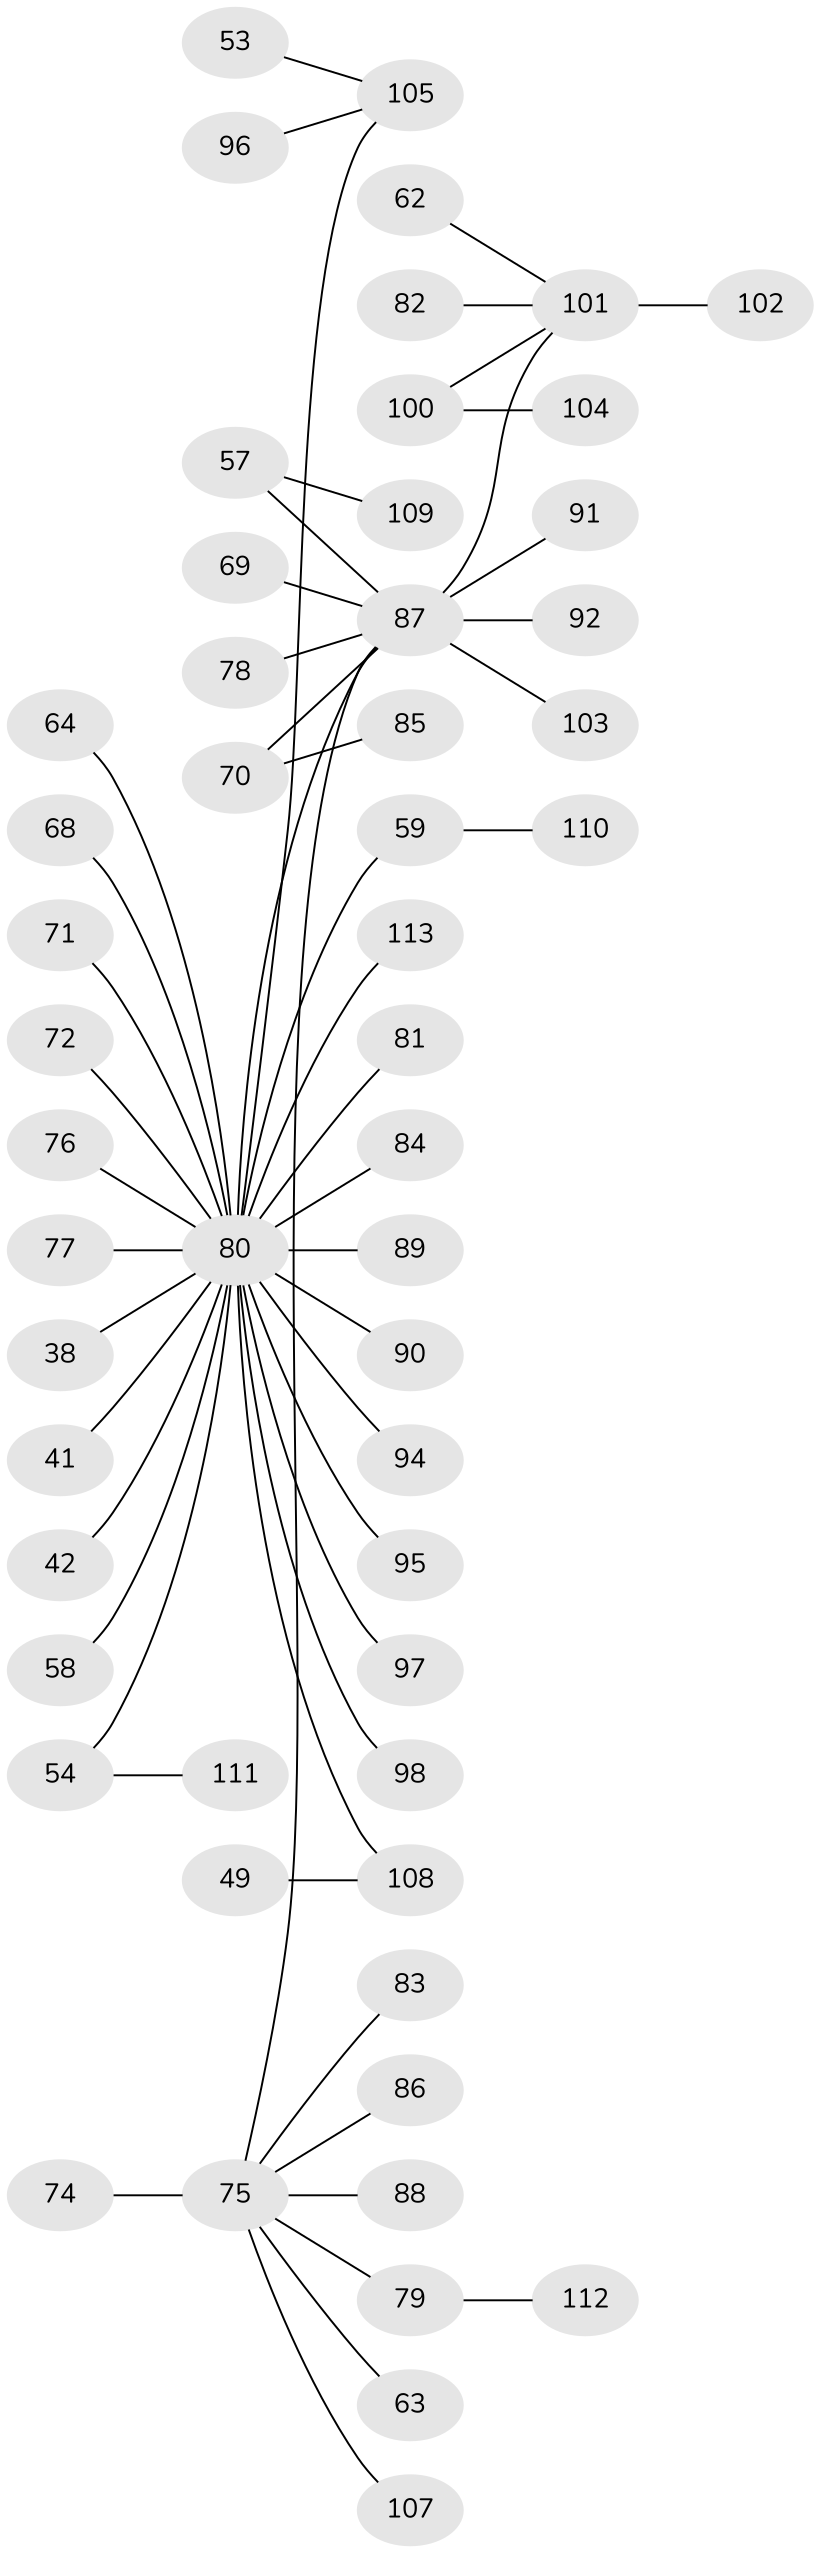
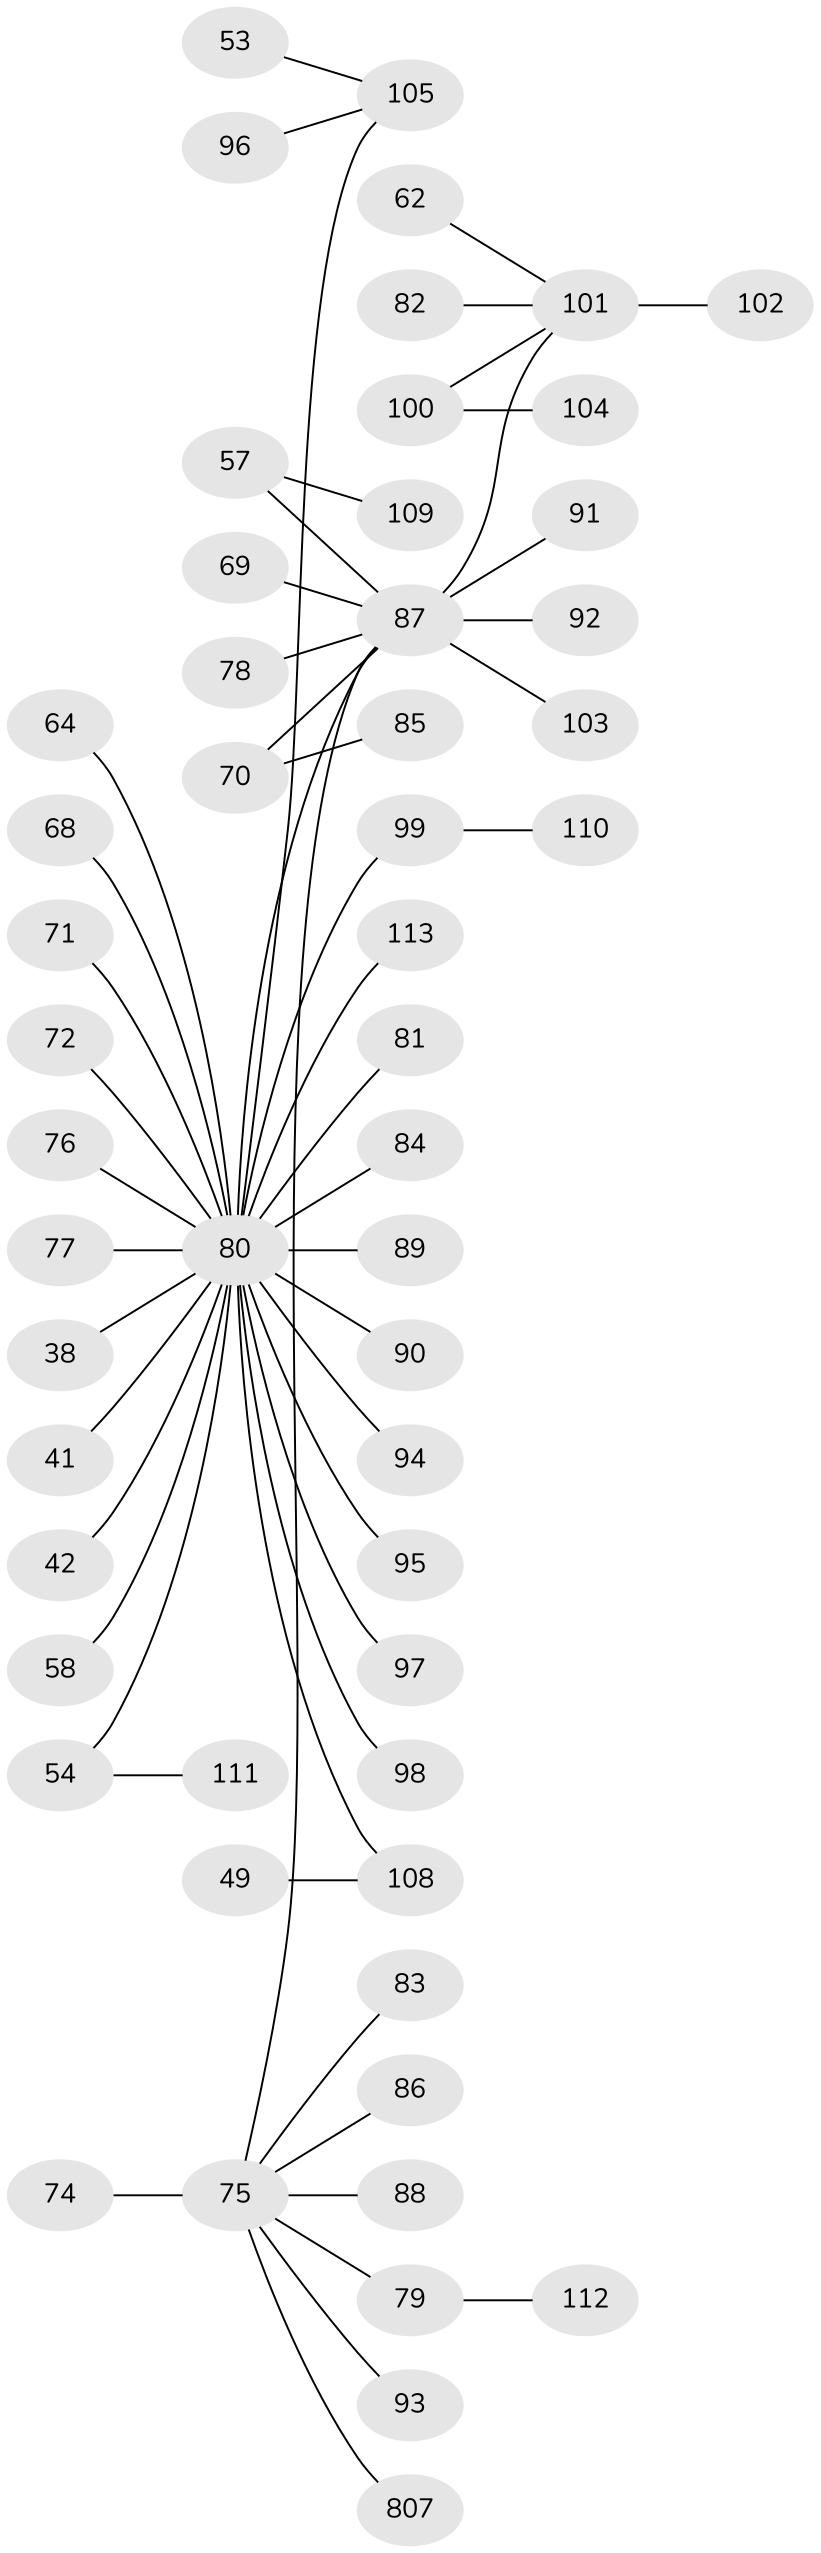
(410, 830) -> (410, 830)
(410, 2405) -> (410, 2405)
(410, 2510) -> (410, 2510)
